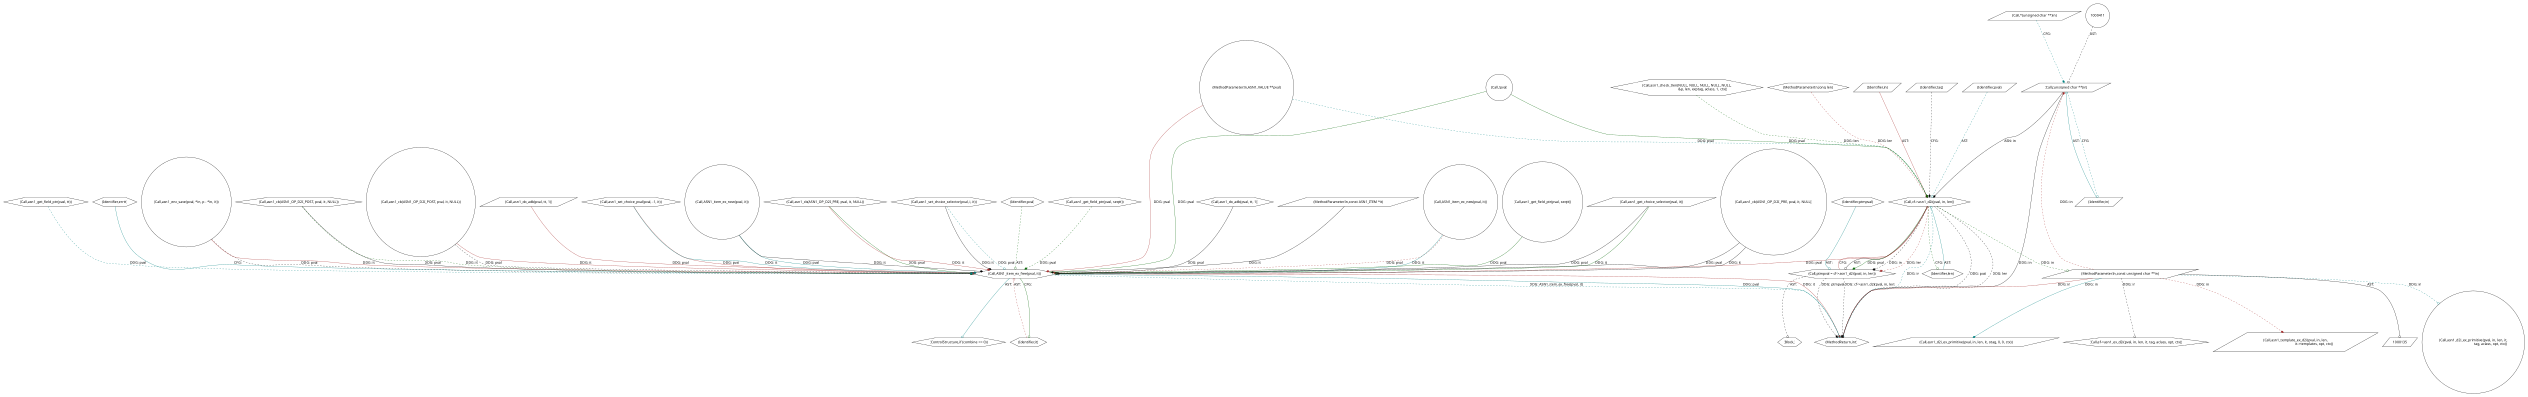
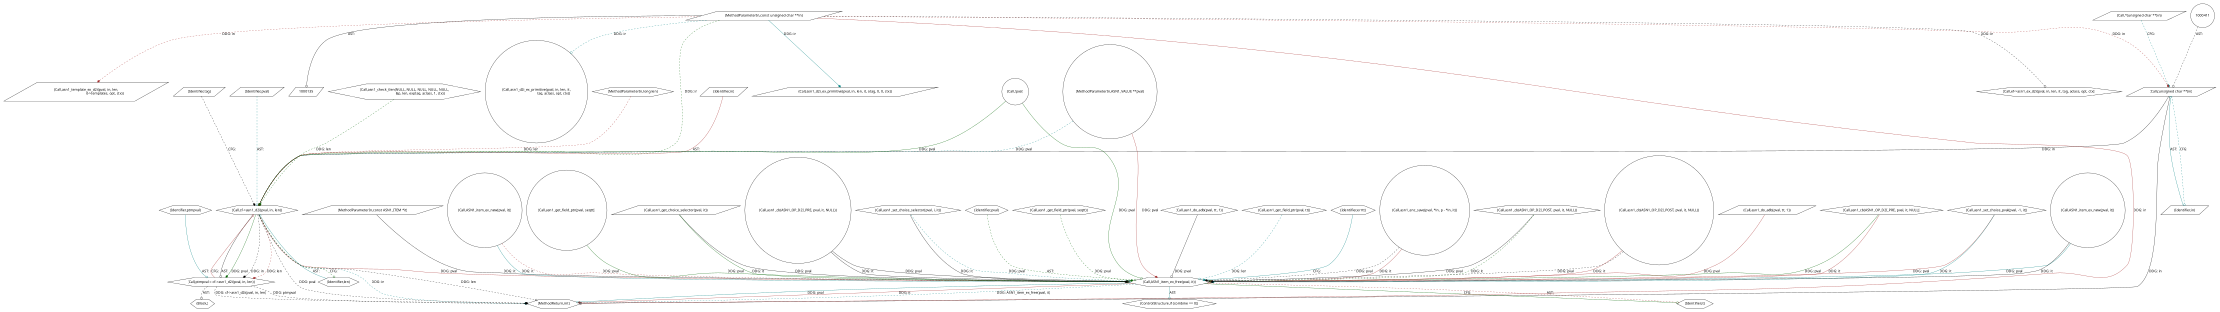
(2010, 141) -> (2049, 149)
(2000, 242) -> (675, 144)
(138, 263) -> (1239, 271)
